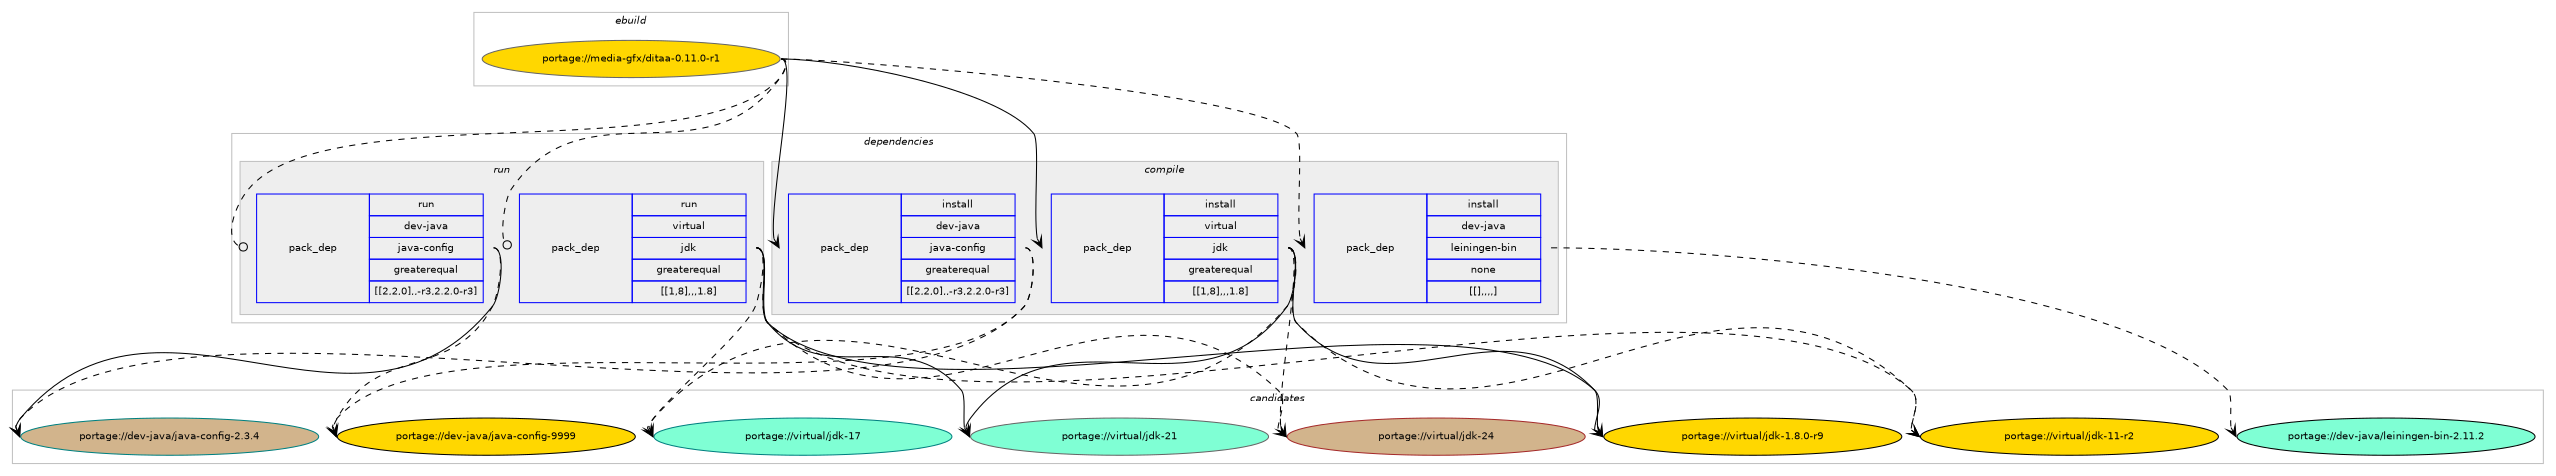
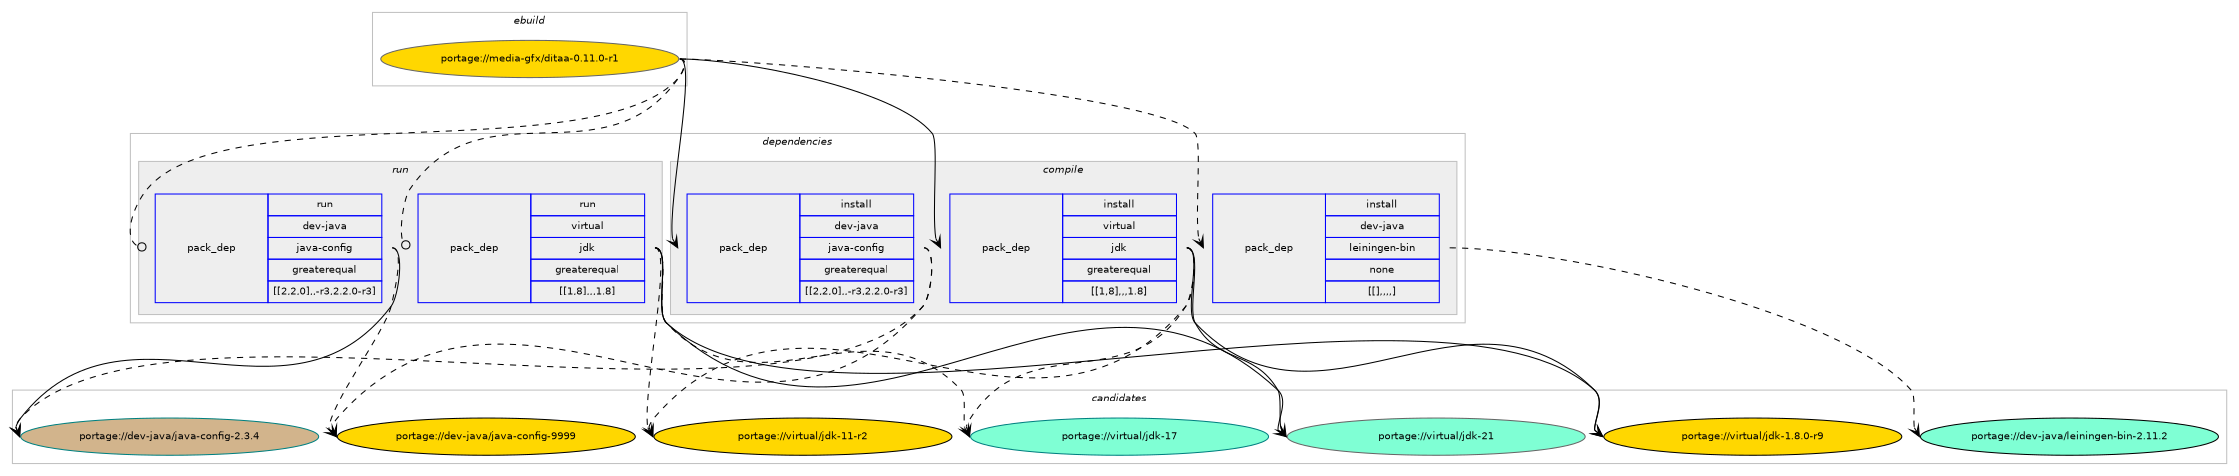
(1436, 437) -> none
